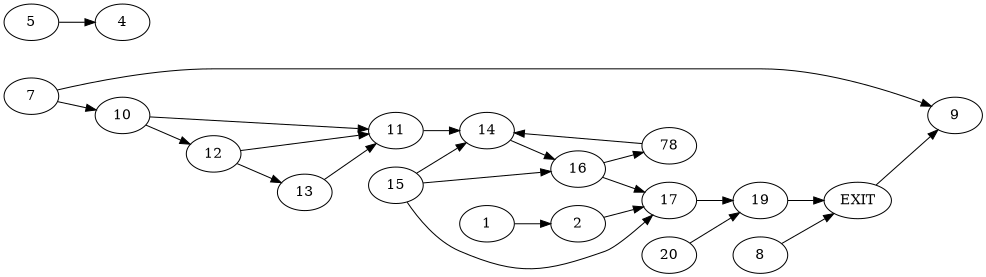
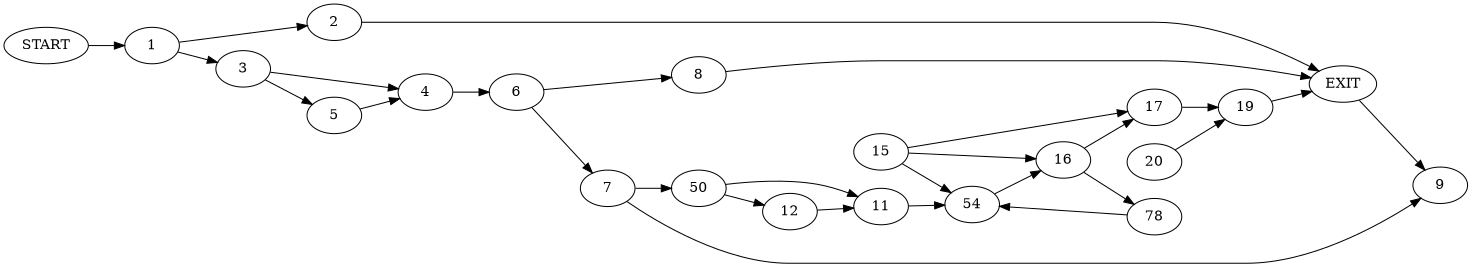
none -> (46, 46)
none -> (243, 69)
none -> (517, 92)
(123, 115) -> (699, 188)
(487, 131) -> (972, 205)
(305, 192) -> none
(619, 213) -> (840, 22)
